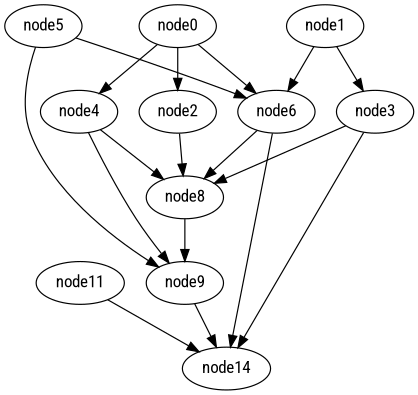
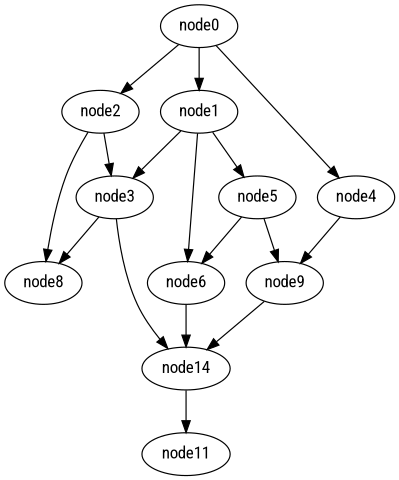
(222, 65) -> (199, 63)
none -> (107, 148)
none -> (225, 150)
(127, 151) -> none
(235, 151) -> none
(185, 234) -> none
(148, 323) -> (186, 406)
